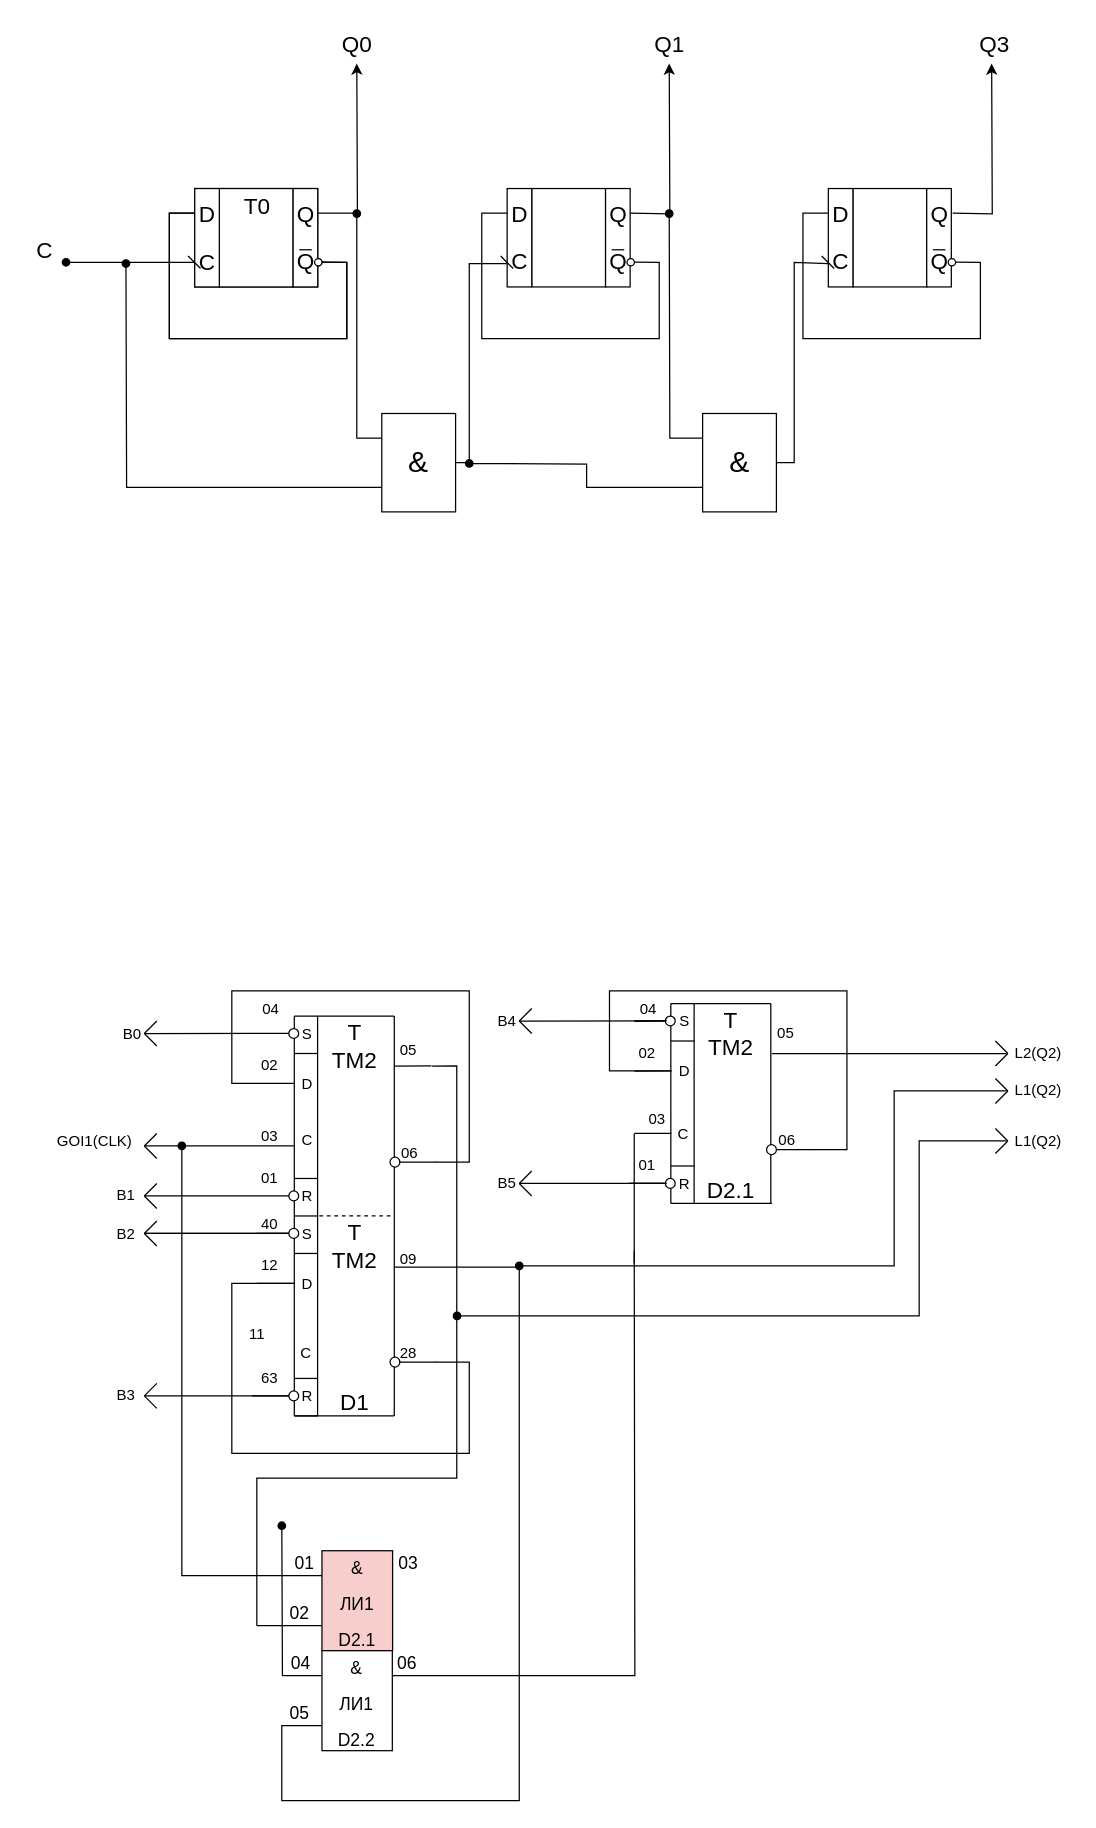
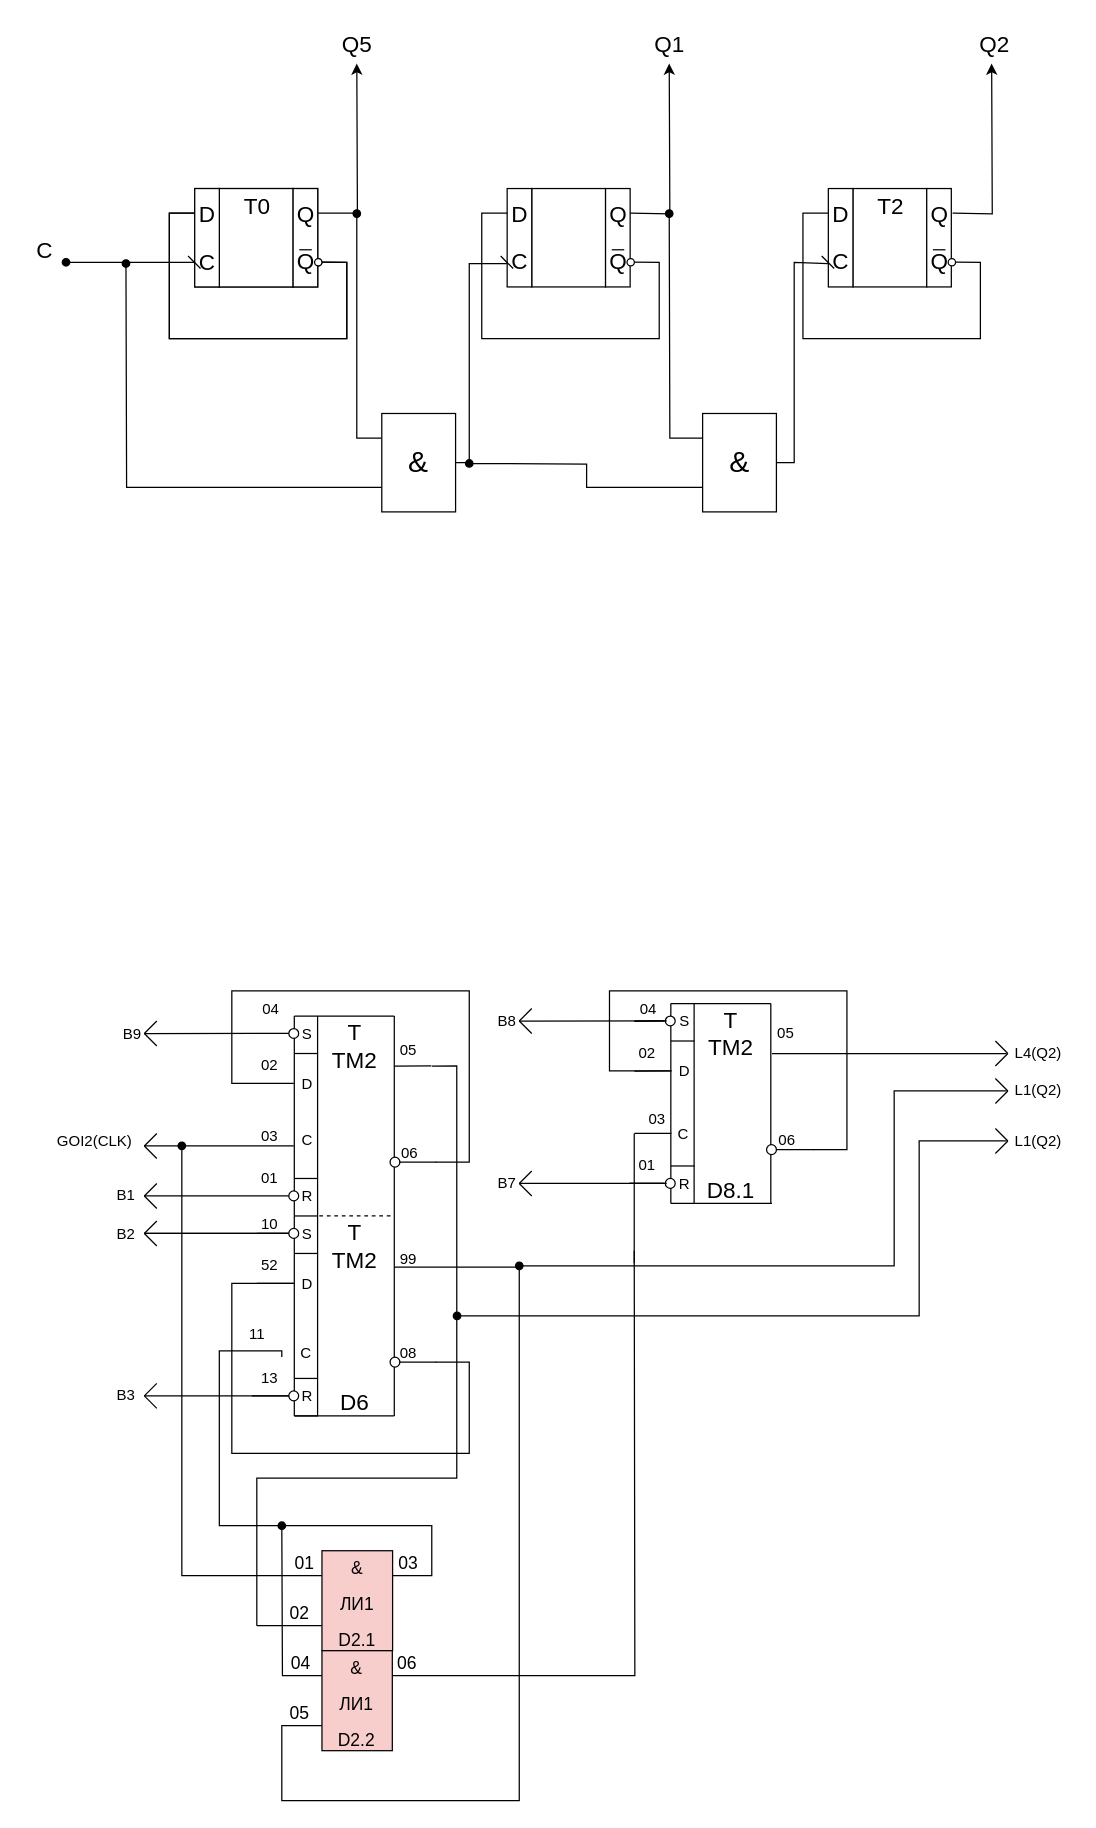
(358, 44) -> (358, 44)
(995, 44) -> (995, 44)
none -> (890, 207)
(508, 1022) -> (508, 1022)
(133, 1034) -> (133, 1034)
(1039, 1053) -> (1039, 1053)
(95, 1142) -> (95, 1142)
(508, 1183) -> (508, 1183)
(731, 1191) -> (731, 1191)
(270, 1224) -> (270, 1224)
(409, 1259) -> (409, 1259)
(270, 1266) -> (270, 1266)
(409, 1353) -> (409, 1353)
(270, 1378) -> (270, 1378)
(355, 1403) -> (355, 1403)
none -> (248, 1526)
(357, 1701) -> (357, 1701)
